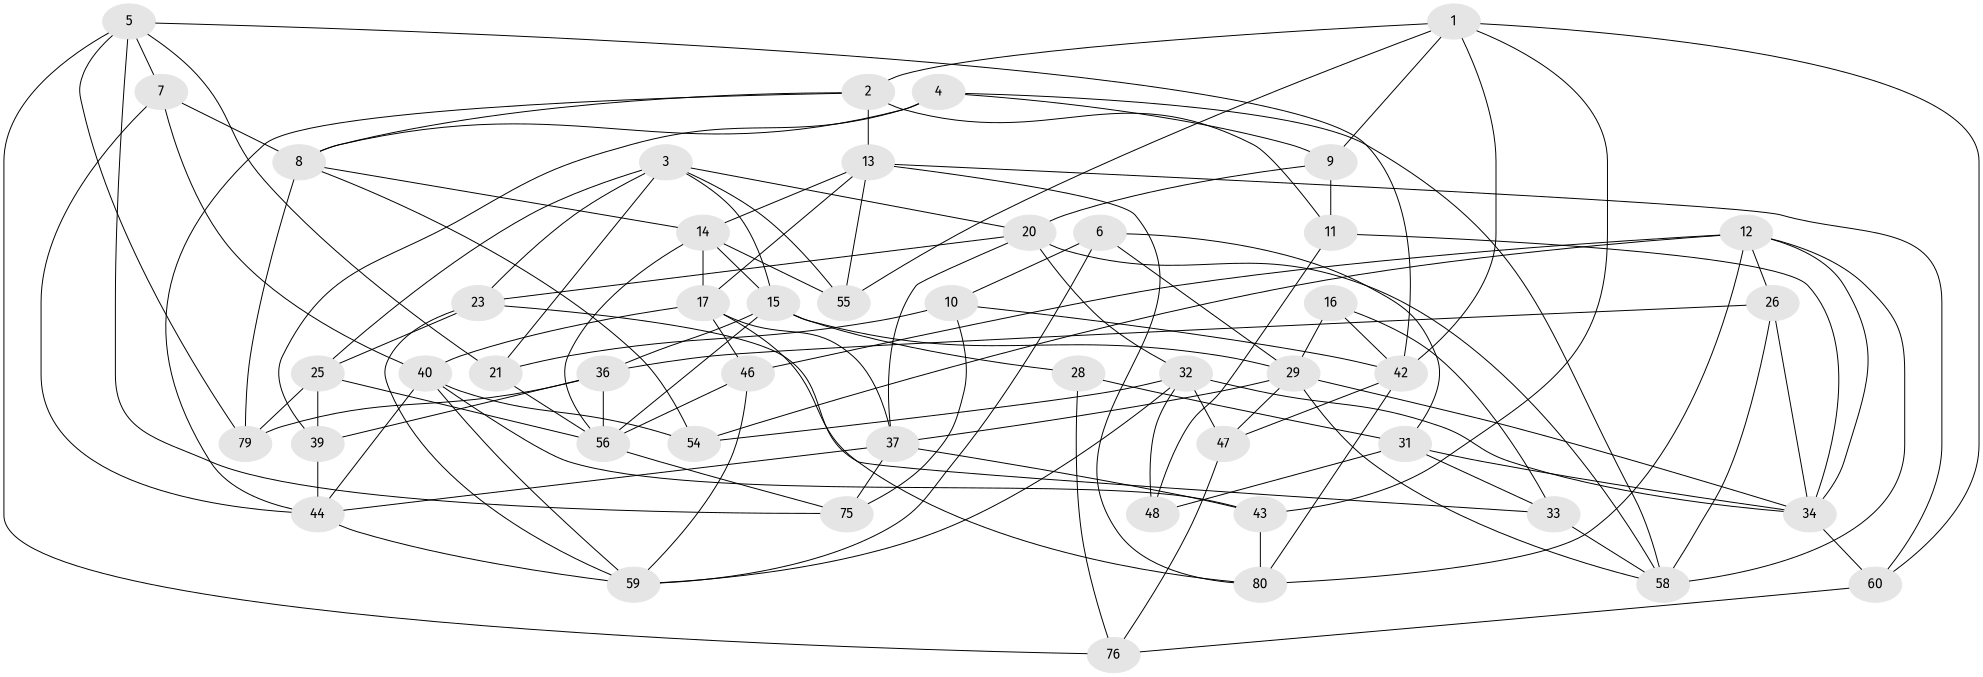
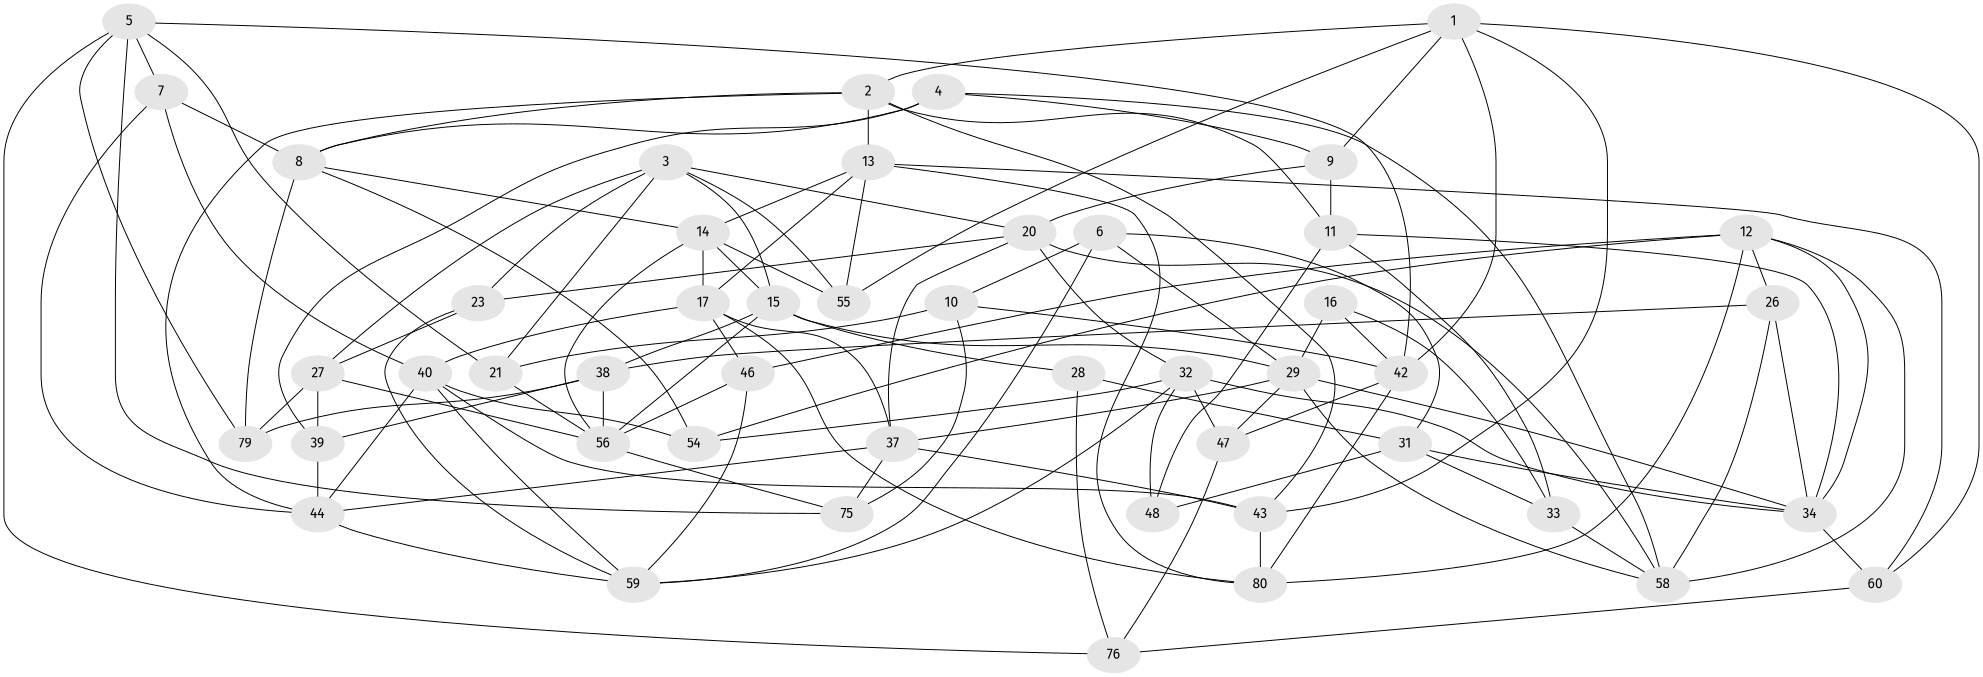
none -> (1184, 228)
(318, 374) -> (318, 374)
(603, 374) -> (603, 374)
(984, 474) -> (1495, 377)
